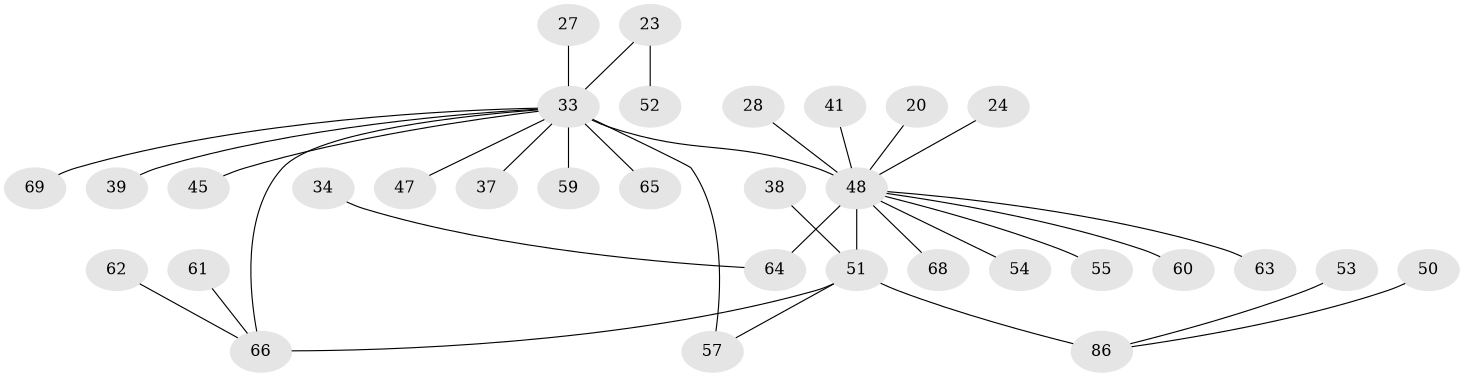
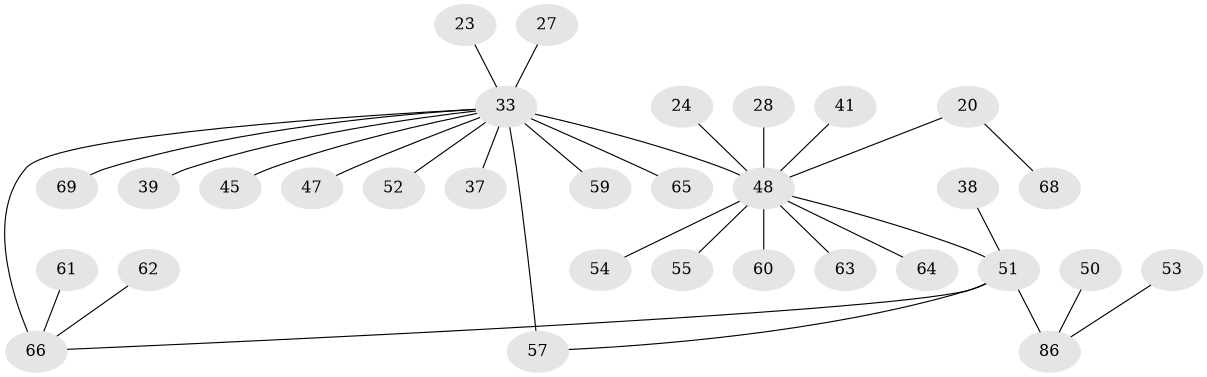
(650, 66) -> (450, 148)
(323, 188) -> none
(897, 229) -> (1009, 147)
